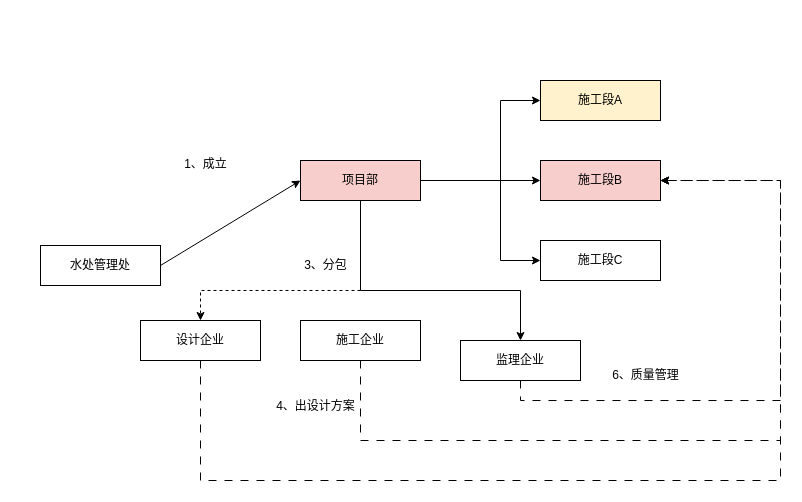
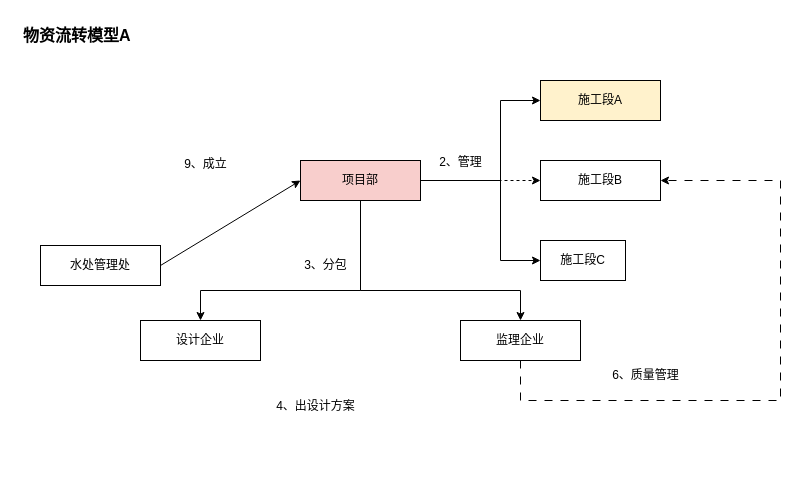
none -> (86, 36)
none -> (461, 163)
(206, 165) -> (206, 165)
(518, 181) -> (518, 181)
(601, 181) -> (601, 181)
(601, 261) -> (583, 261)
(270, 291) -> (270, 291)
(361, 341) -> none
(521, 361) -> (521, 341)
(529, 441) -> none
(432, 481) -> none
